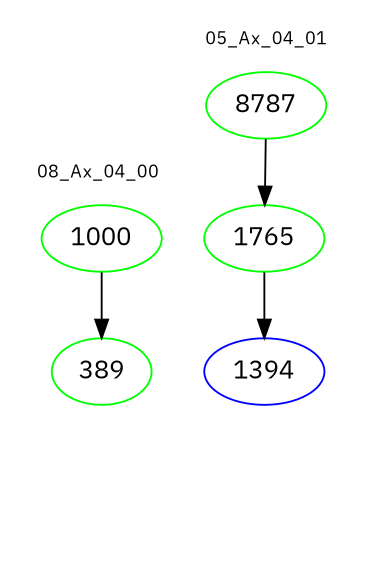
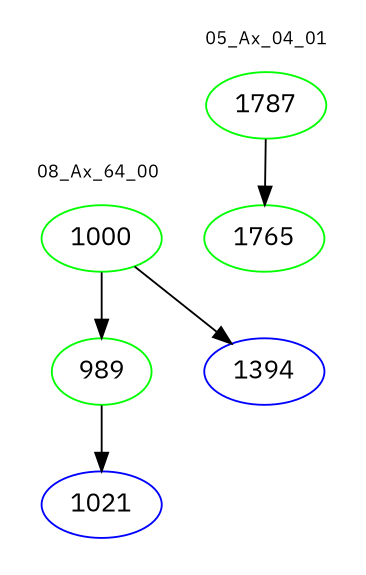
(266, 105) -> (266, 105)
(99, 173) -> (99, 173)
(264, 296) -> (163, 289)
(102, 372) -> (102, 372)
none -> (102, 505)
